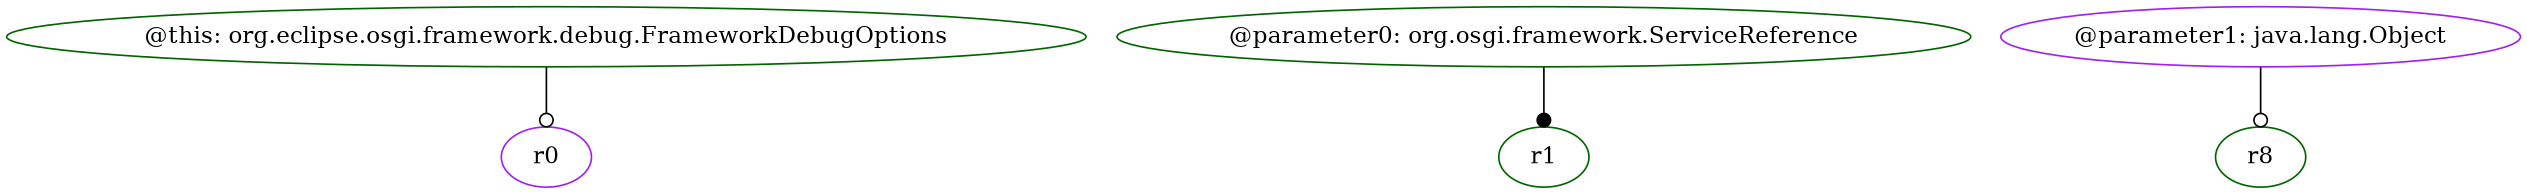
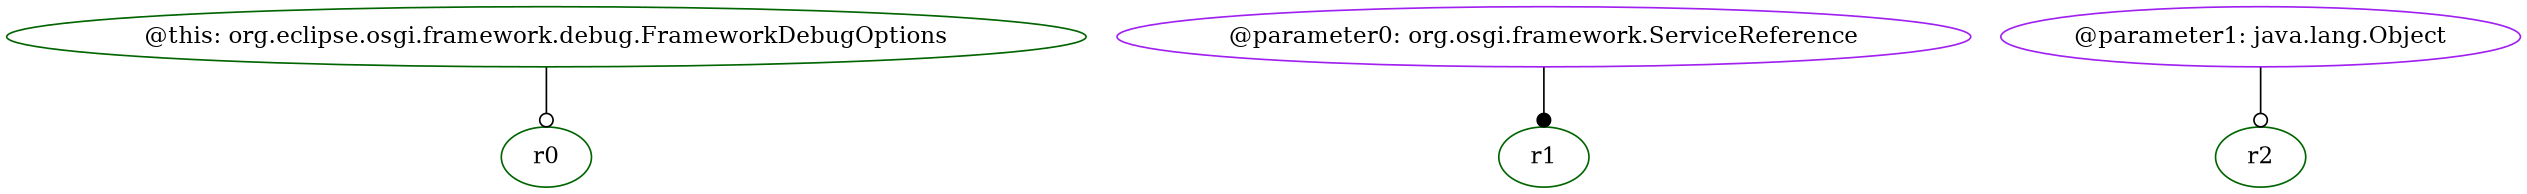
(1544, 37) -> (1544, 37)
(546, 157) -> (546, 157)
(2261, 157) -> (2261, 157)
